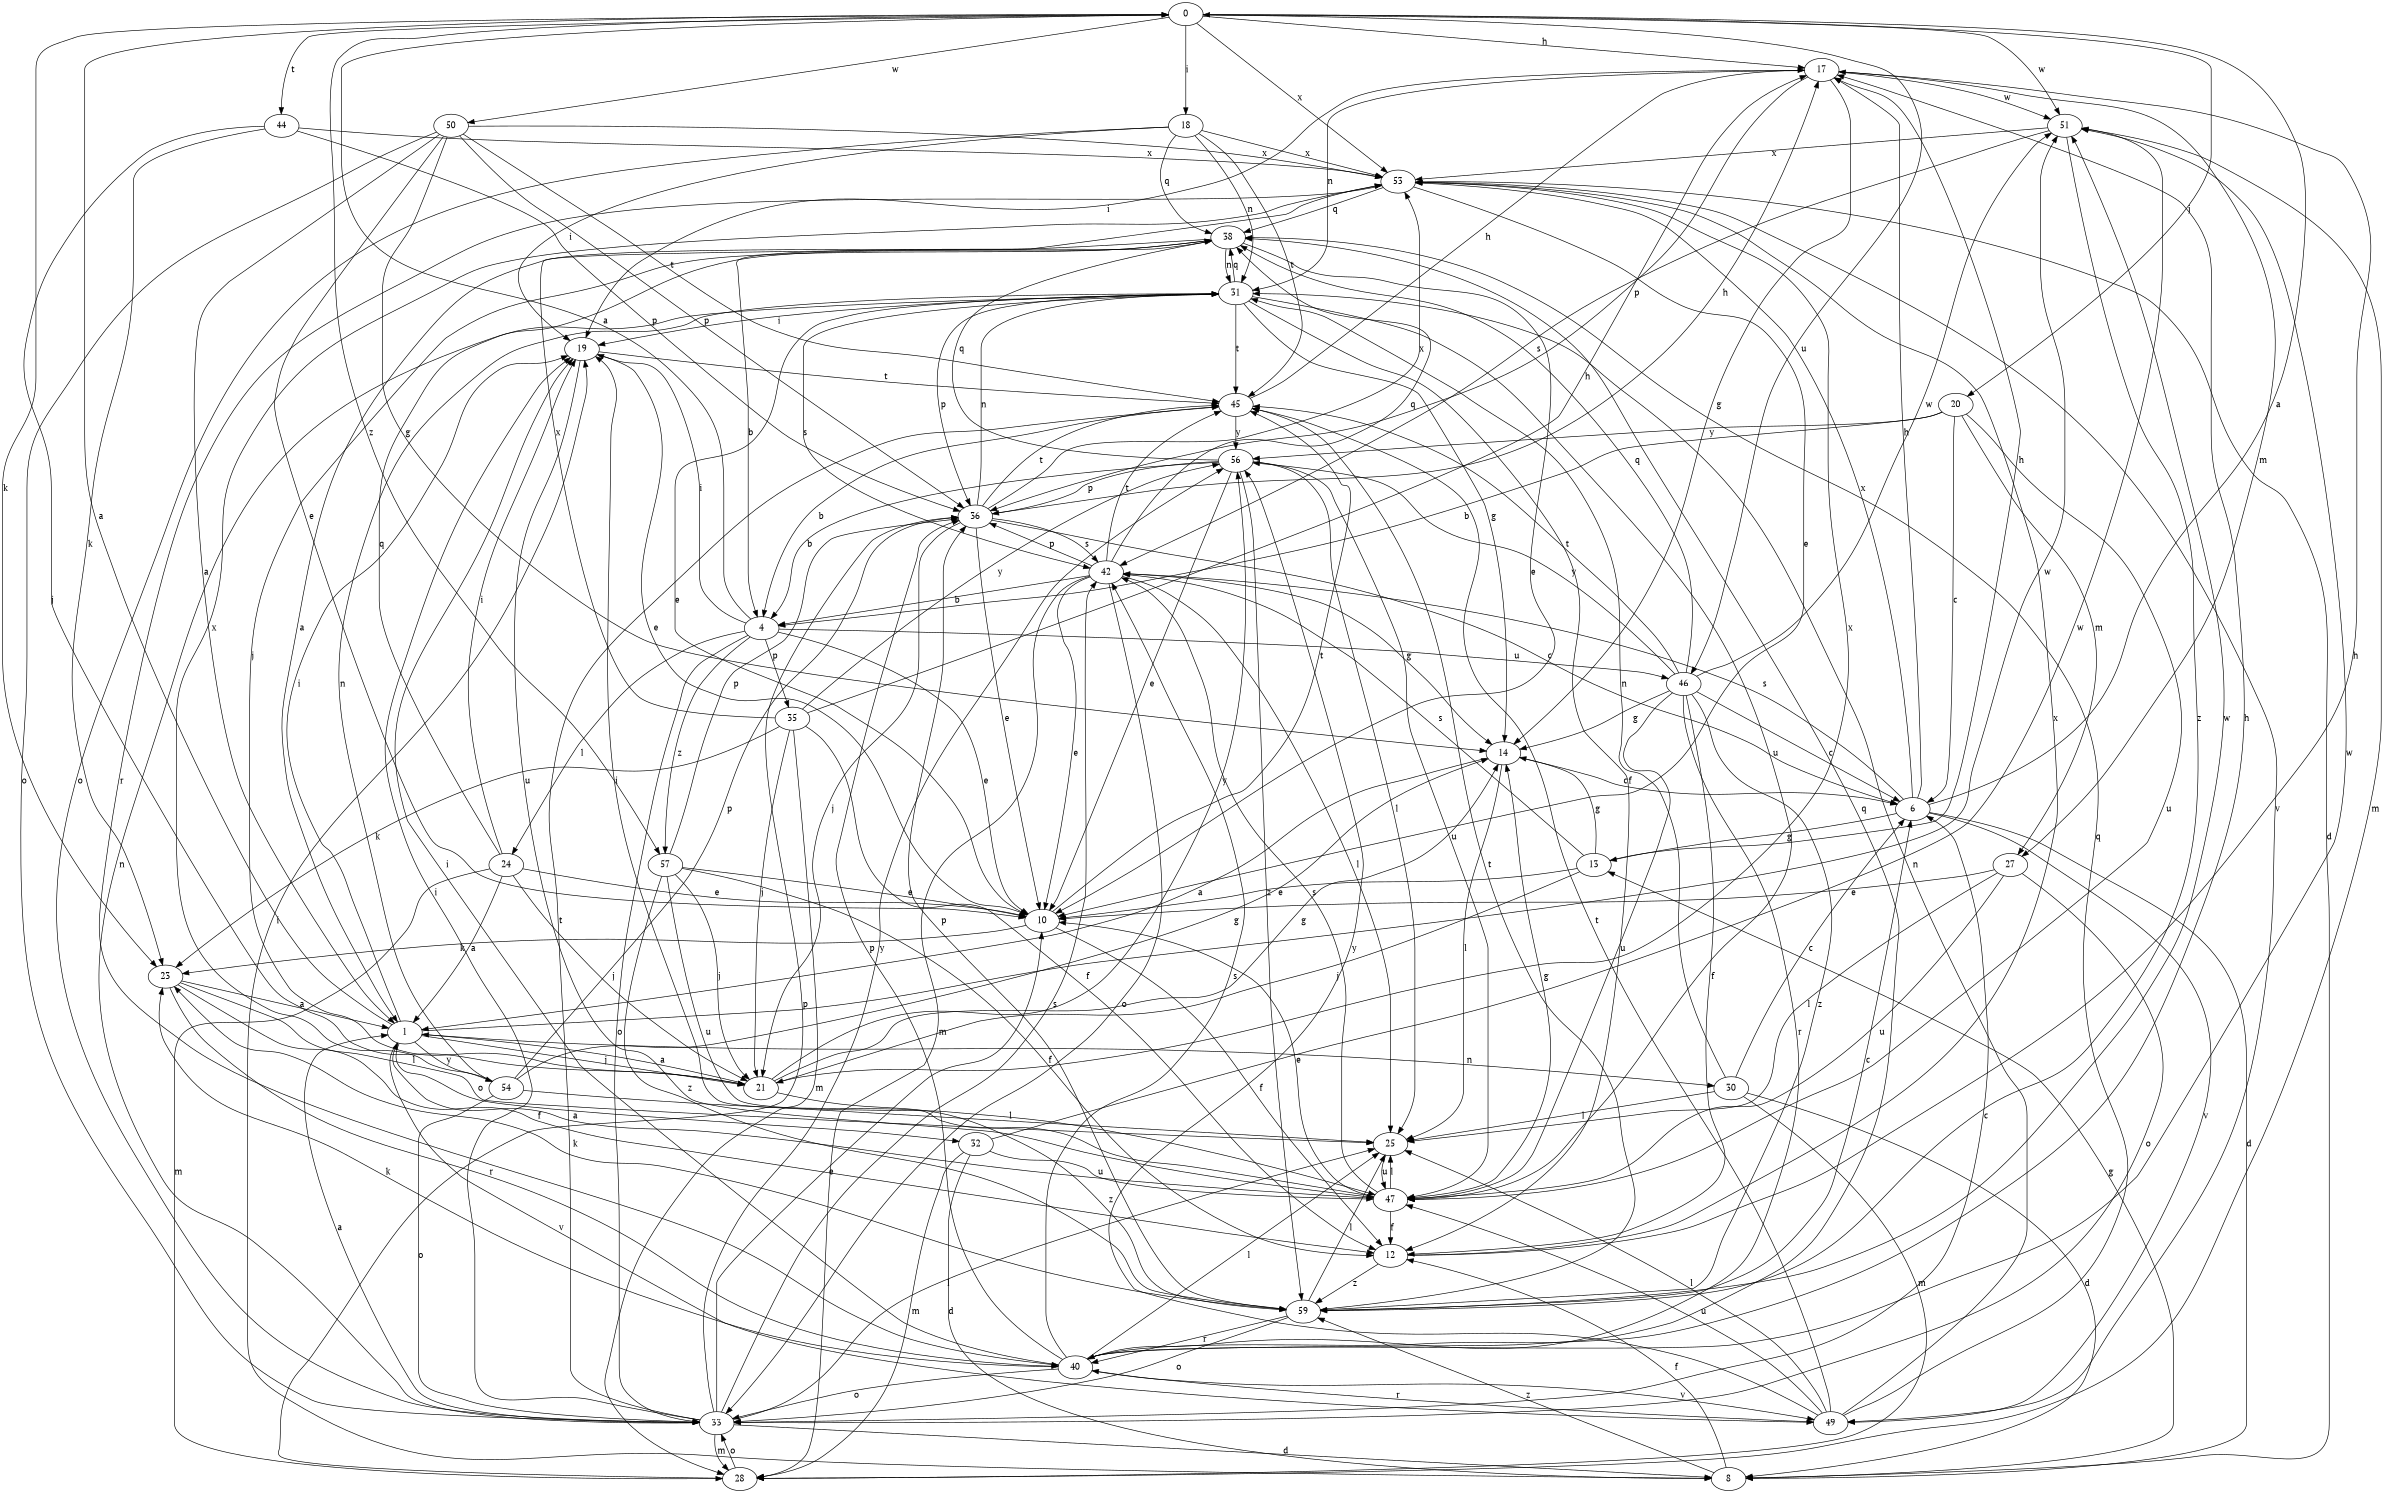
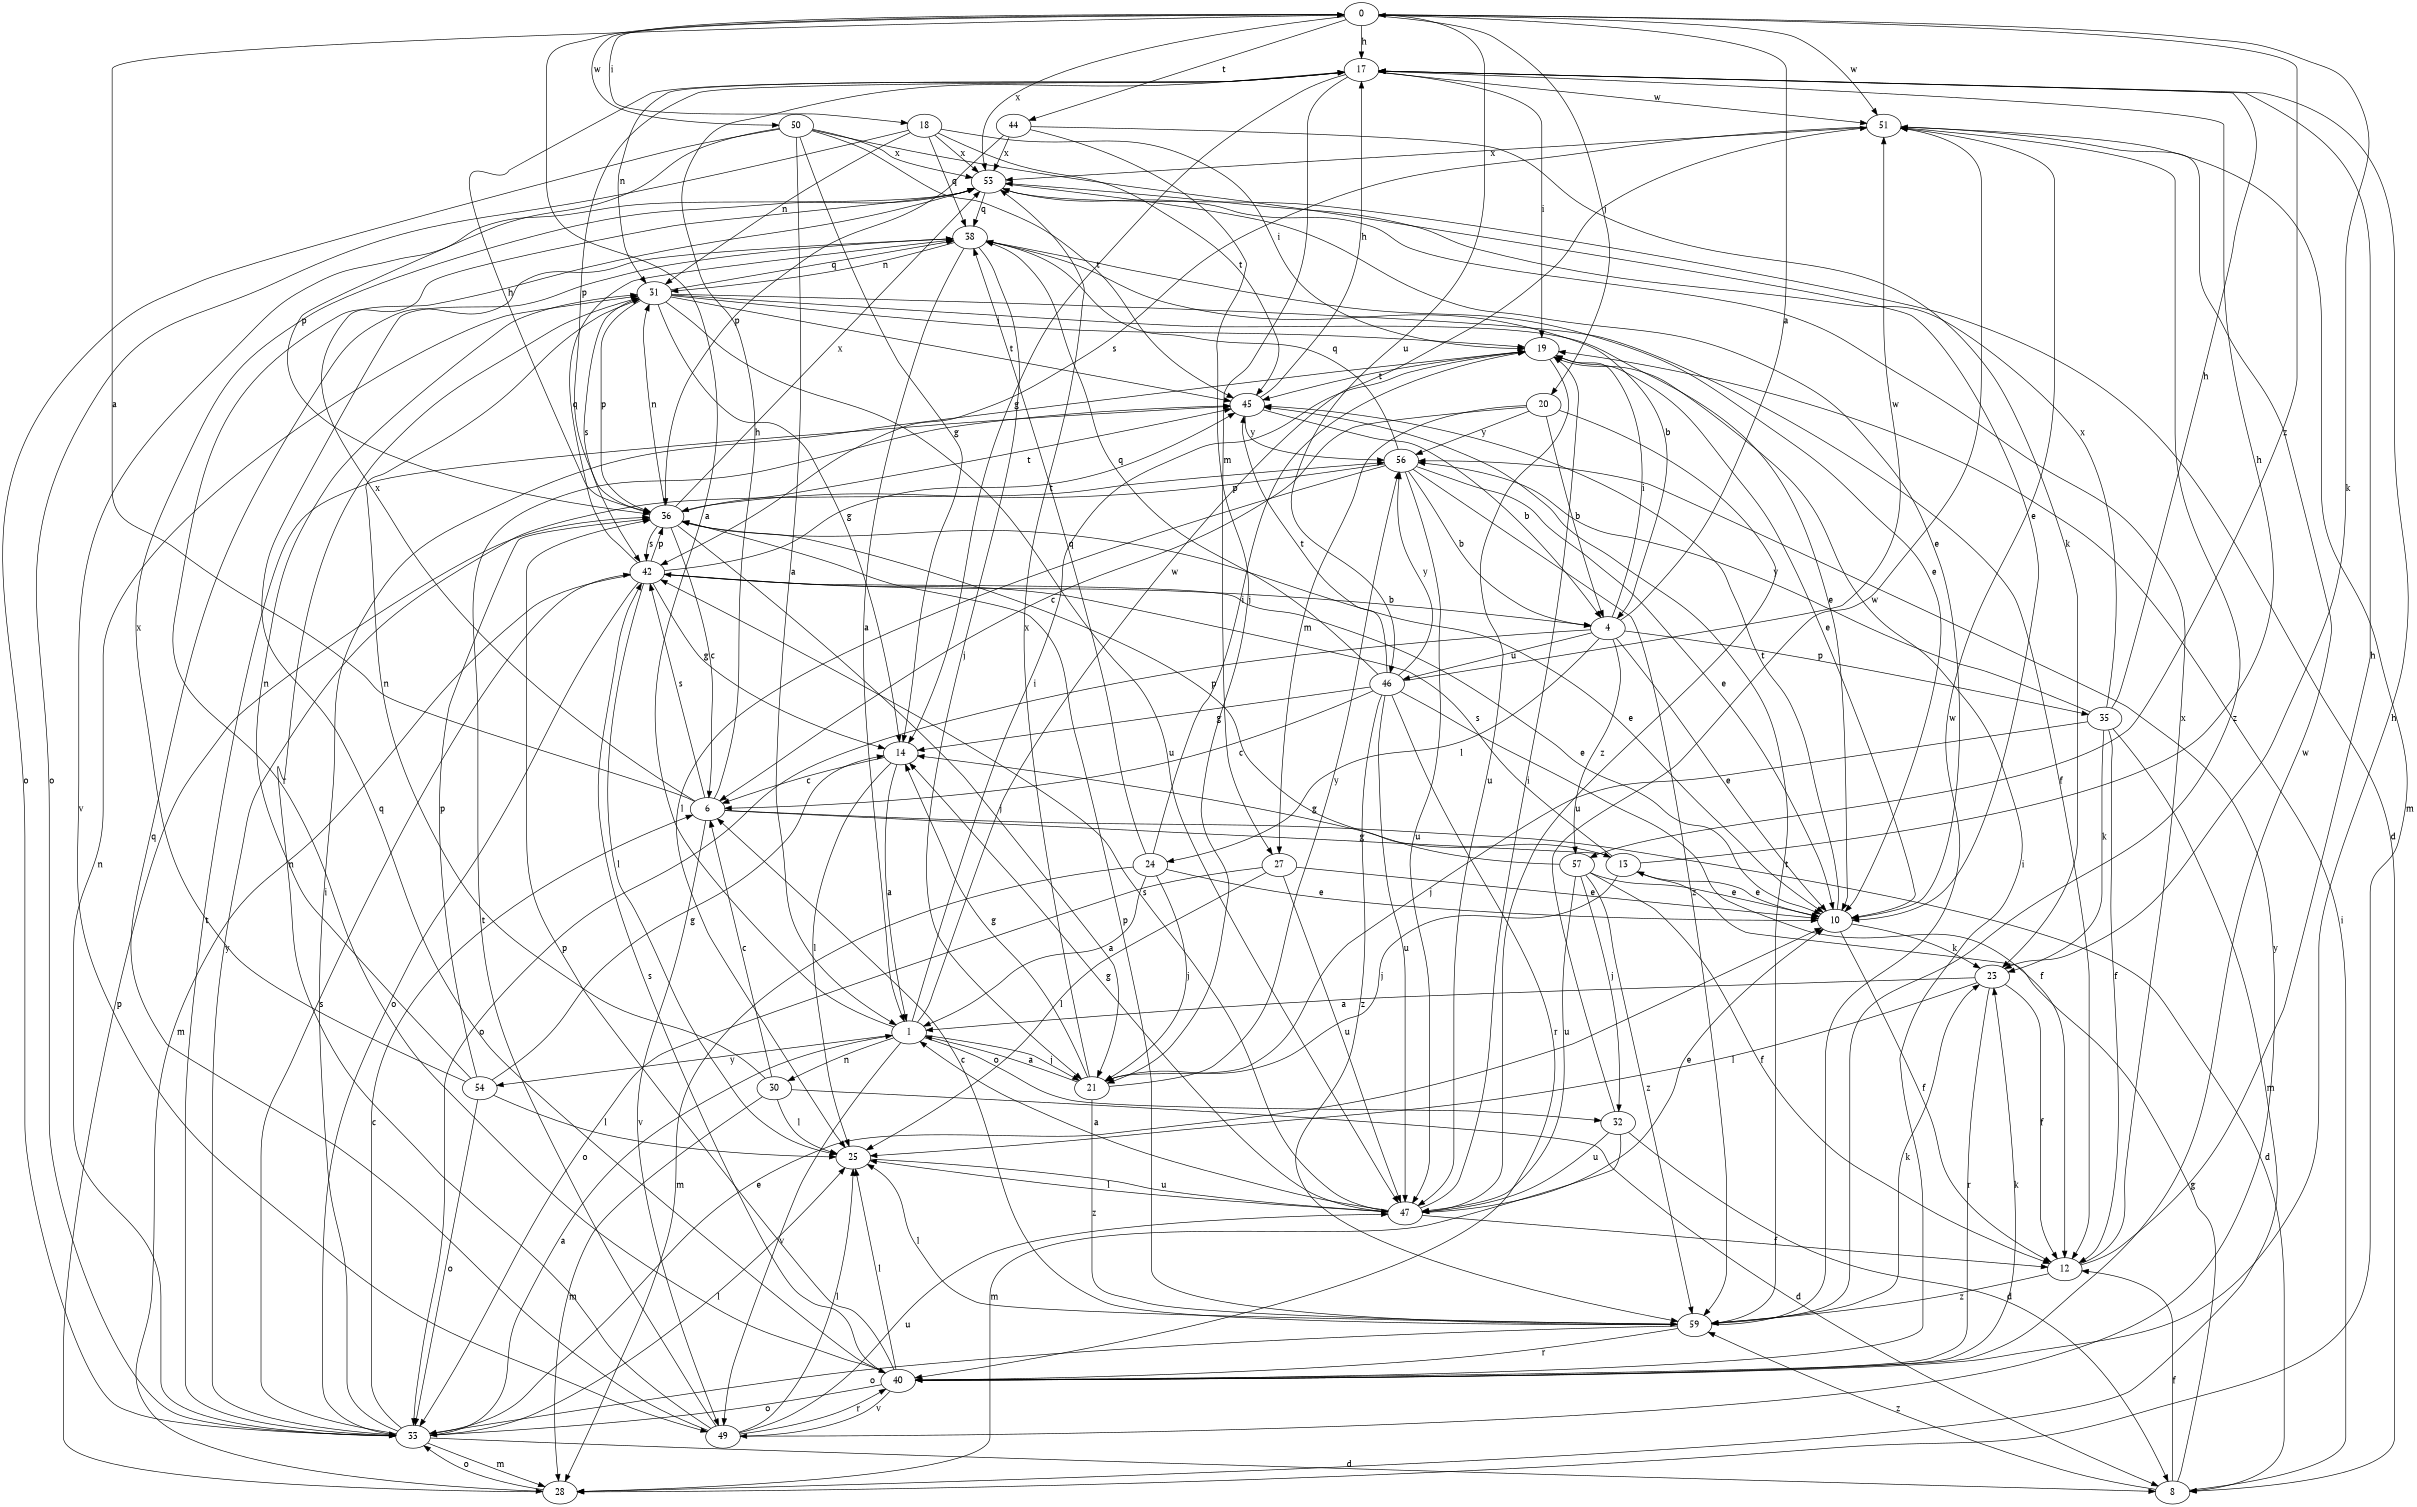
(717, 972) -> (1610, 983)
